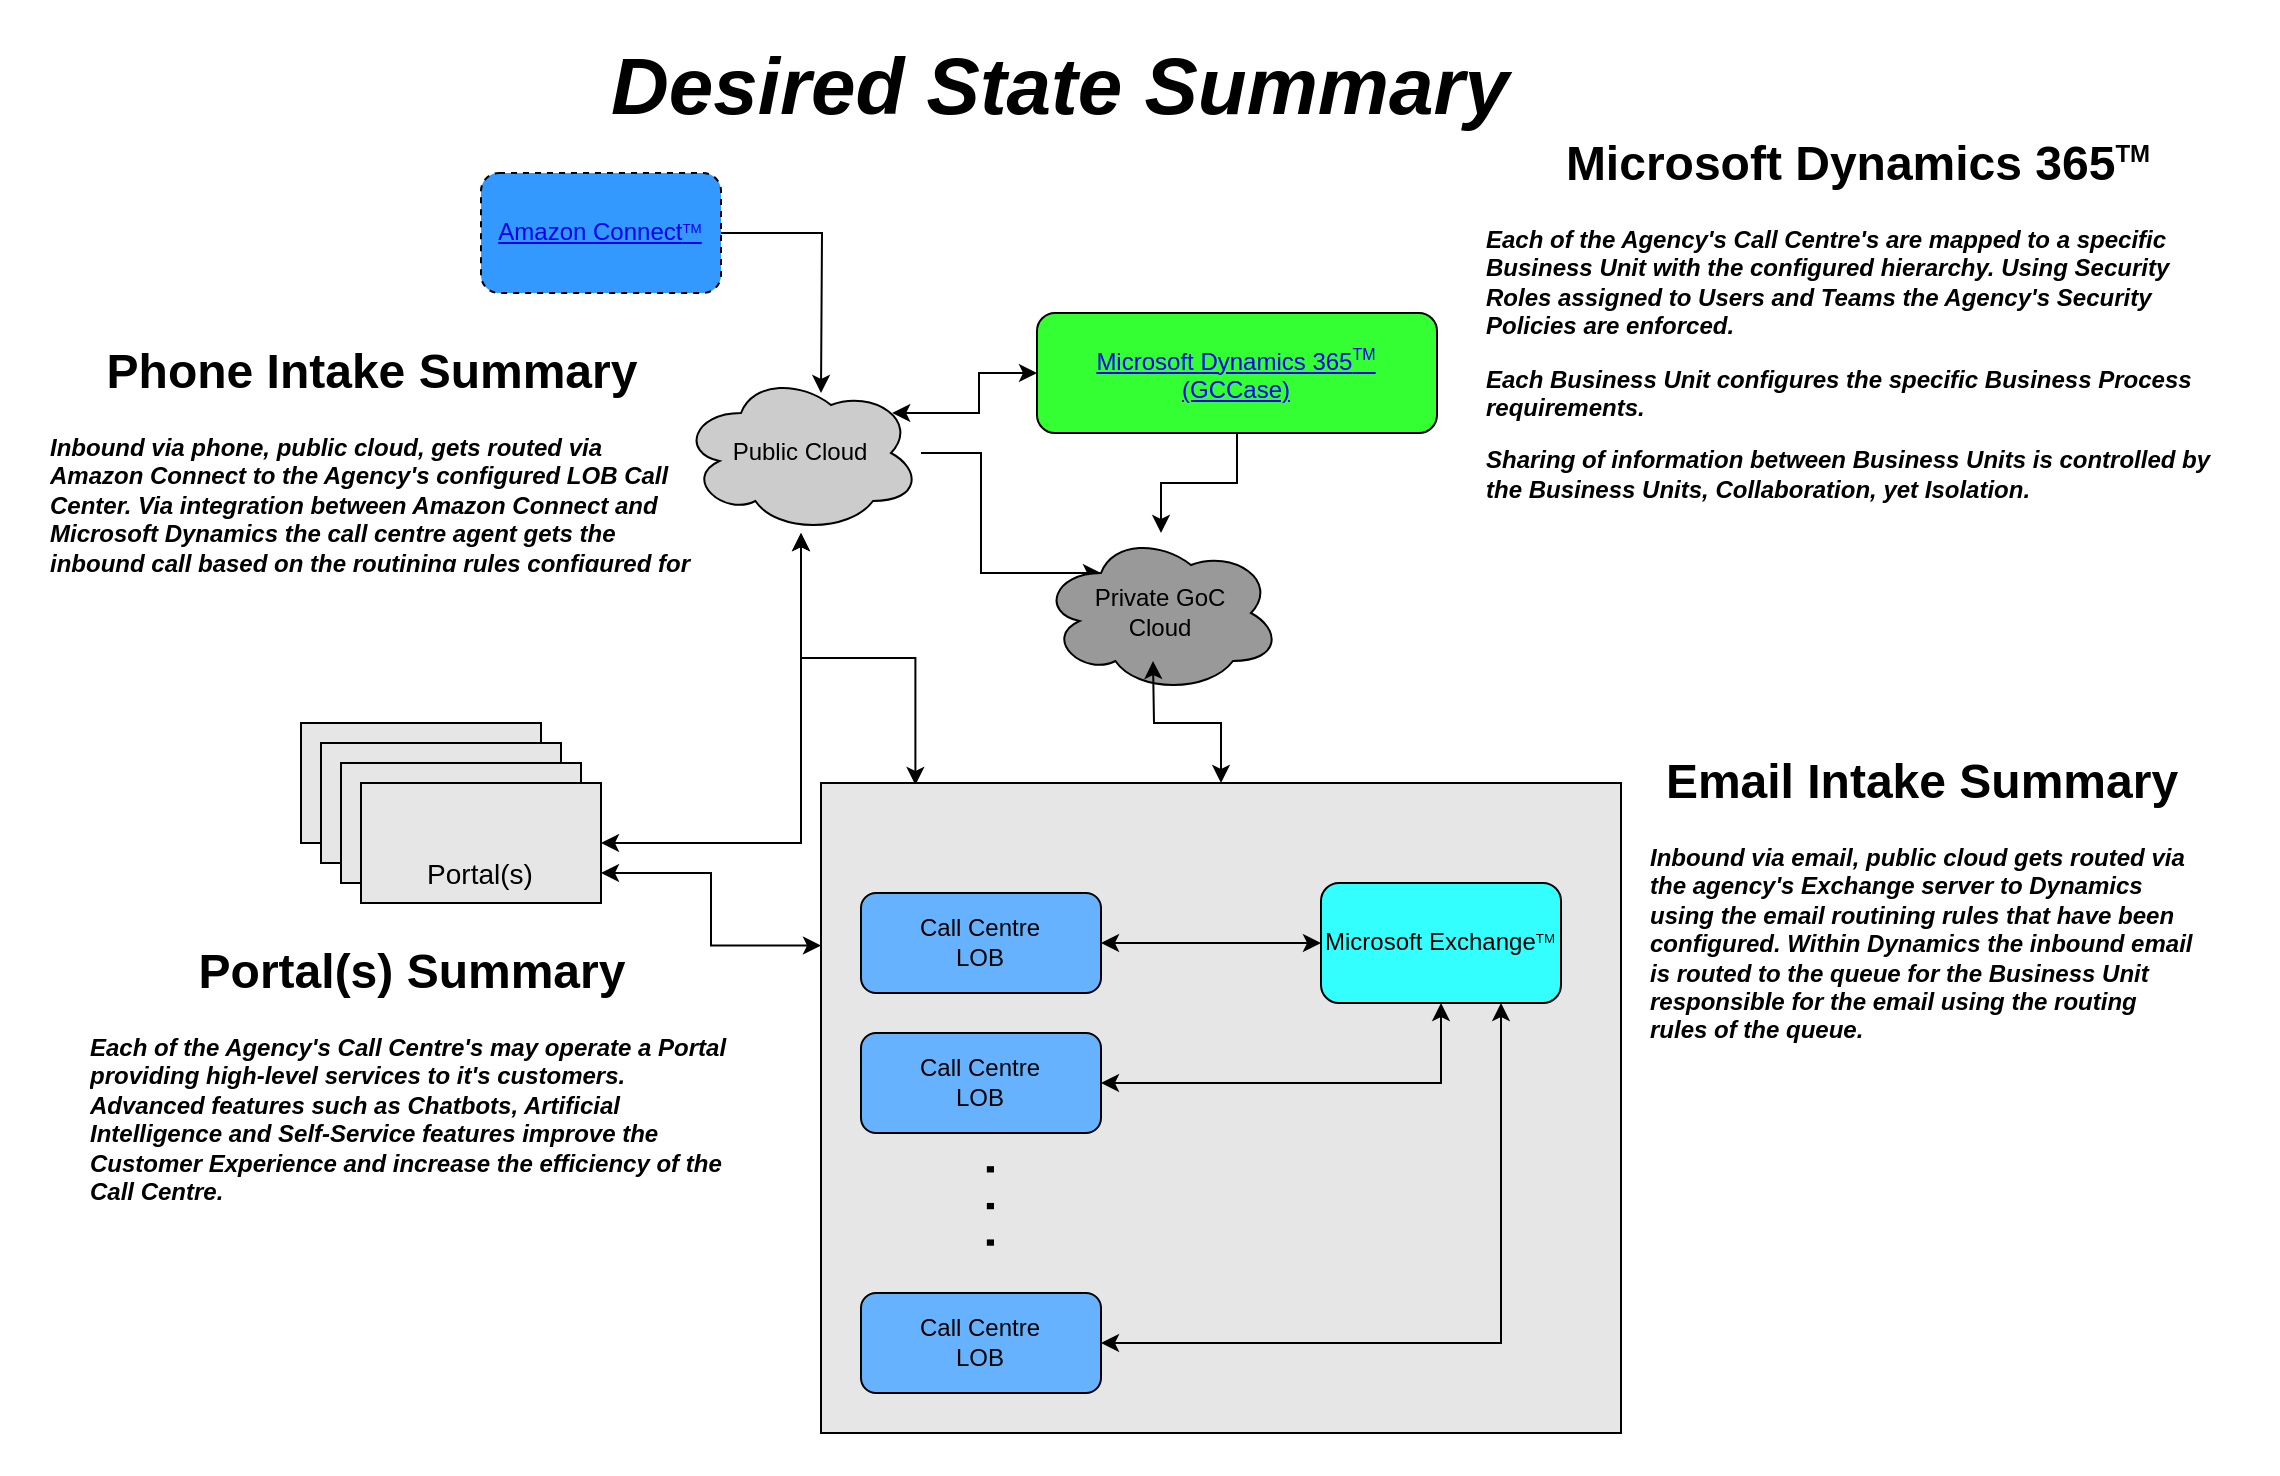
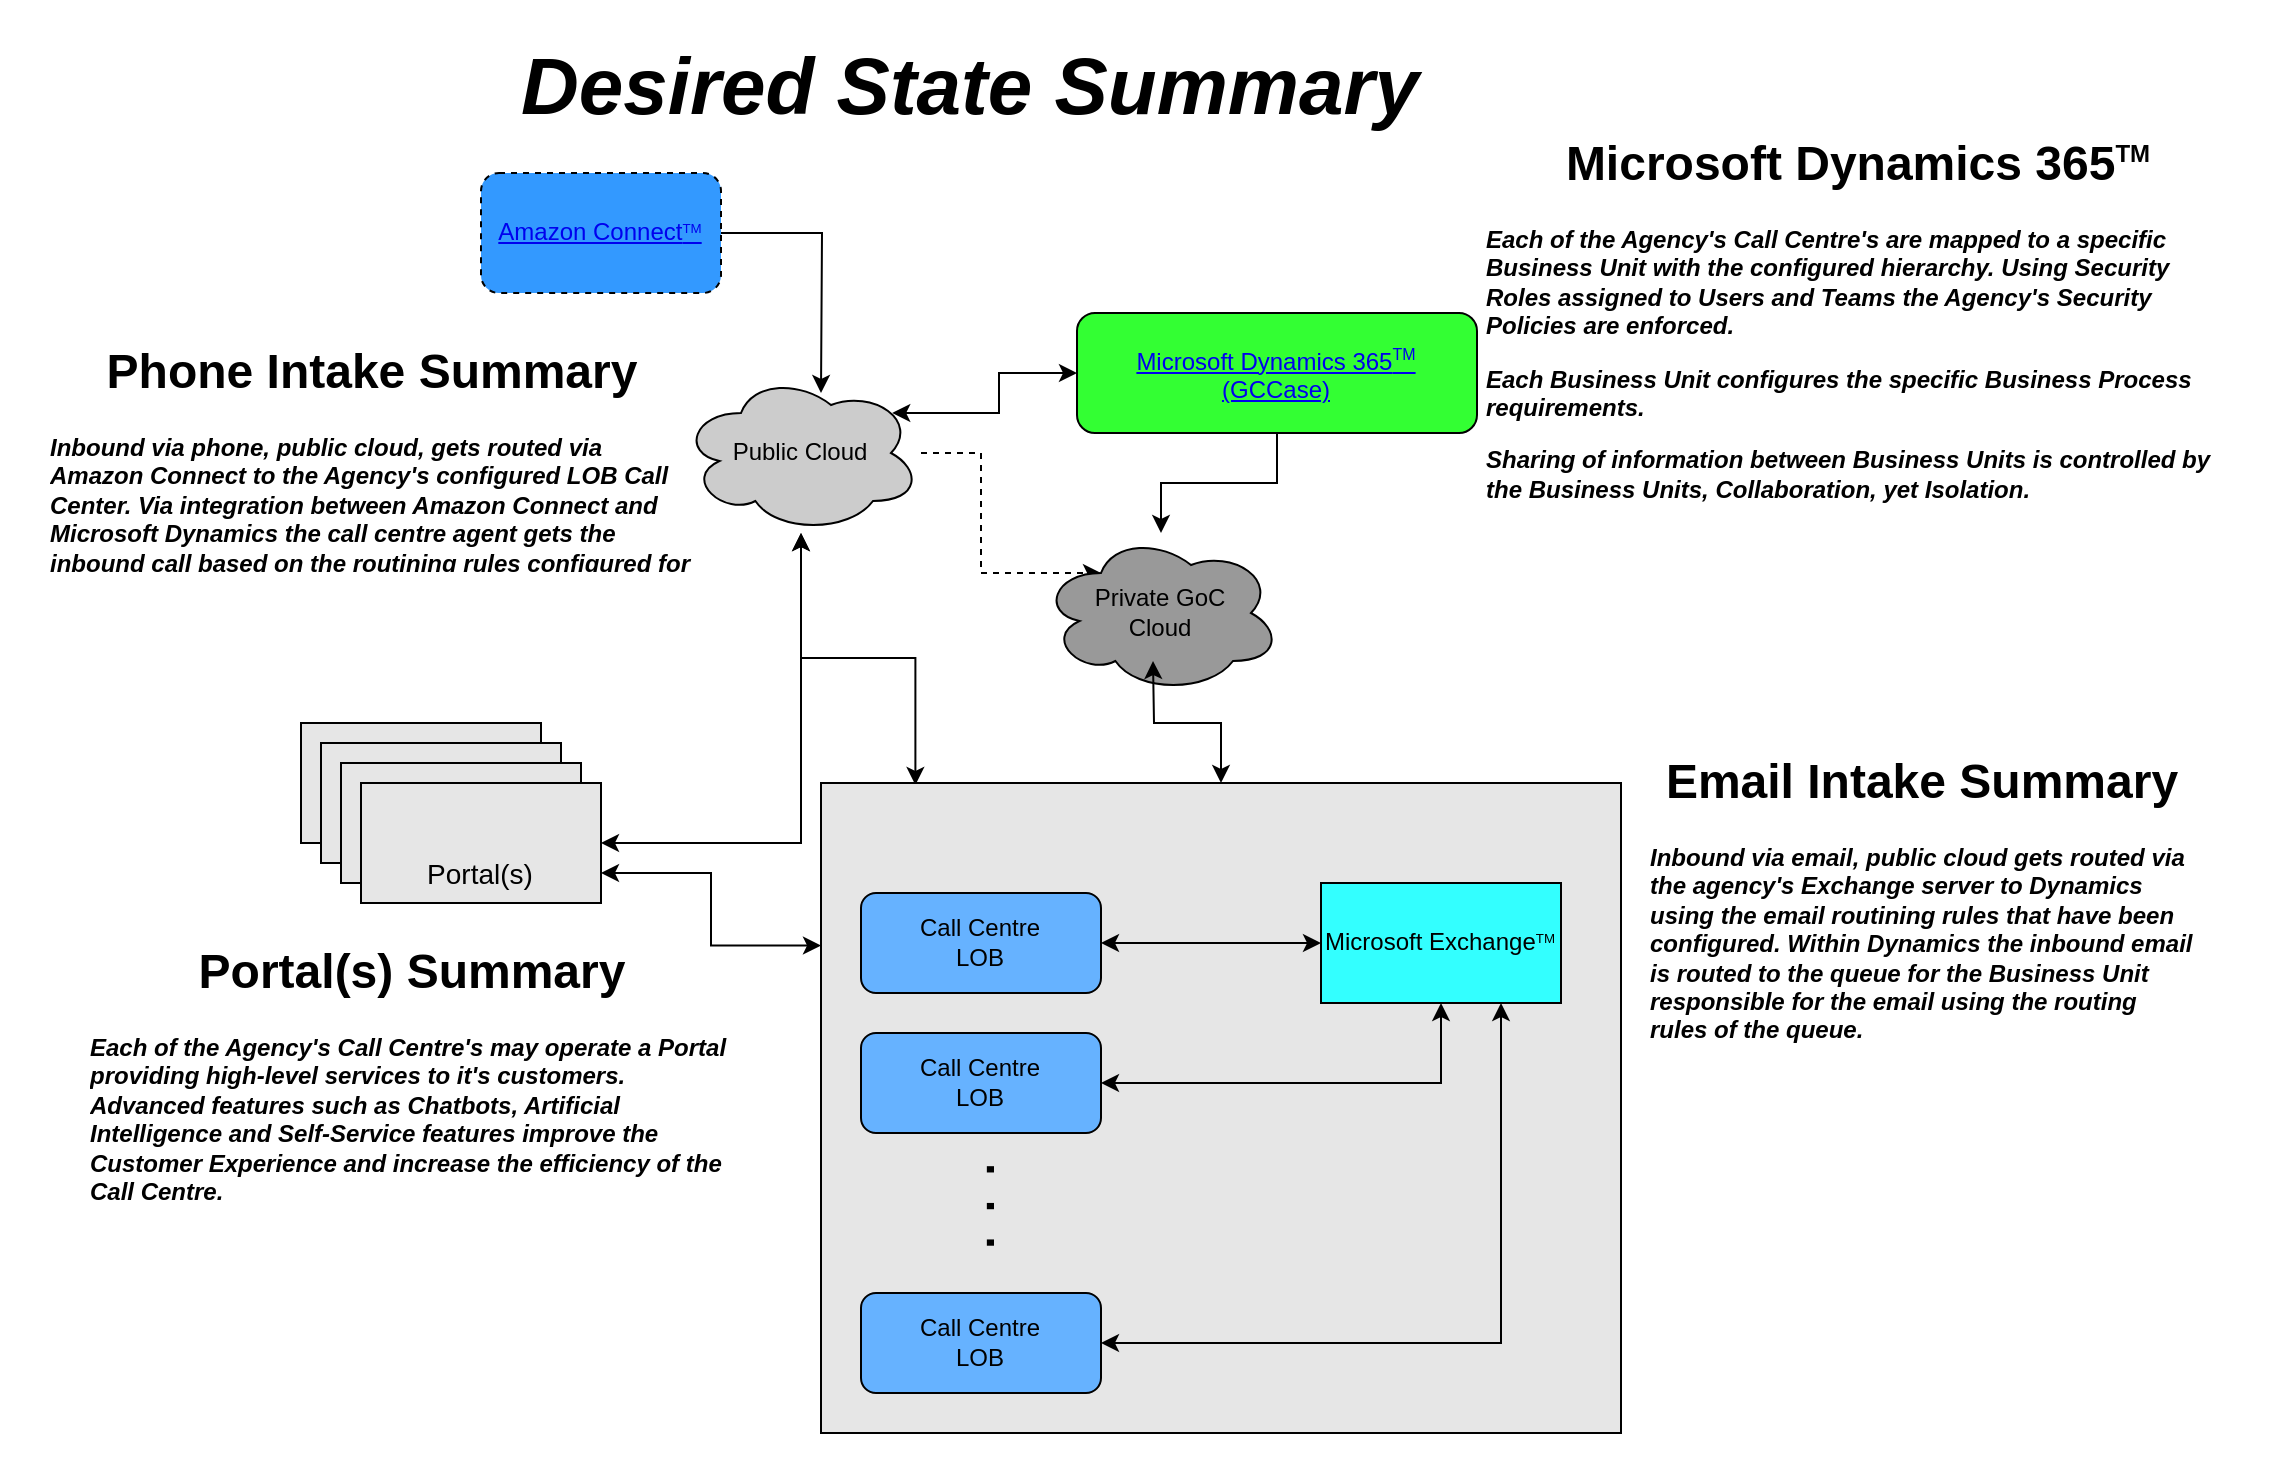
(1061, 73) -> (971, 73)
(1237, 373) -> (1277, 373)
(981, 538) -> (981, 538)
(1441, 943) -> (1441, 943)
